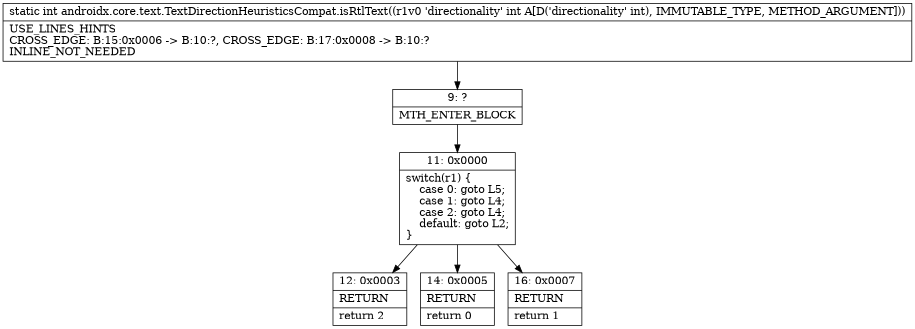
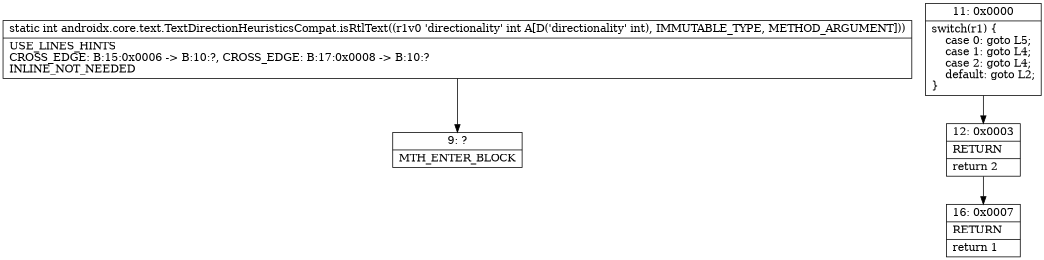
(457, 135) -> none
(507, 256) -> (983, 186)
(457, 299) -> none
